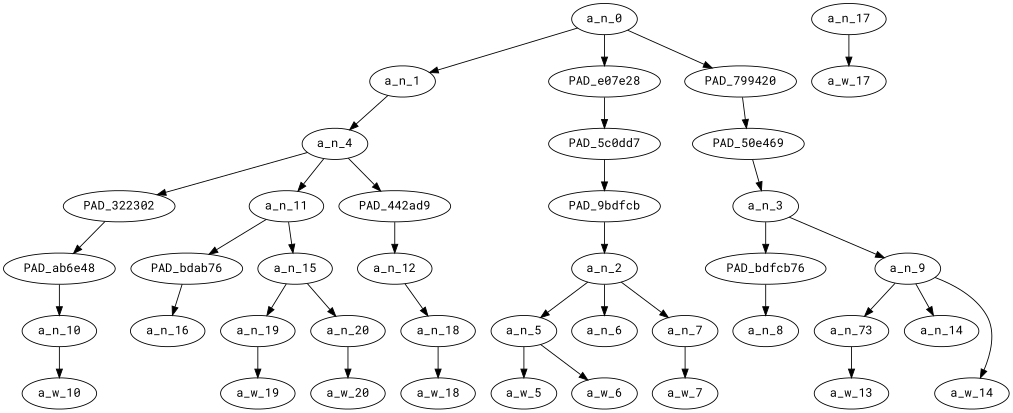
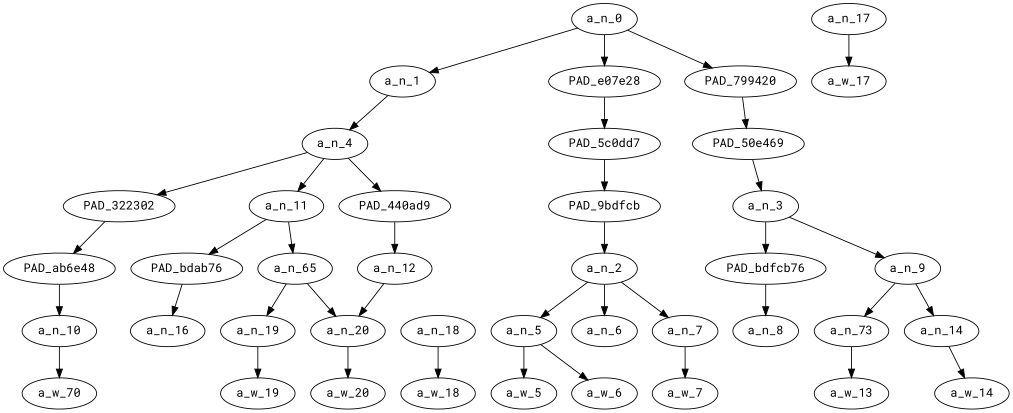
(395, 206) -> (395, 206)
(295, 269) -> (295, 269)
(414, 296) -> (374, 296)
(984, 312) -> (955, 358)
(59, 393) -> (59, 393)
